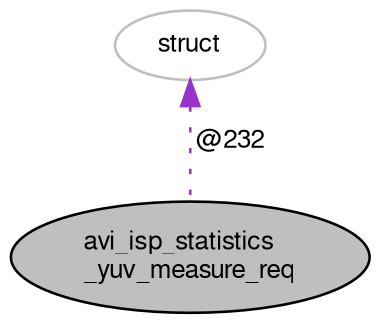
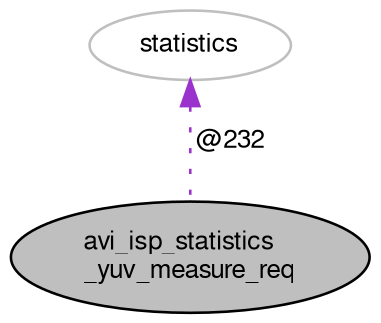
(190, 45) -> (190, 45)
